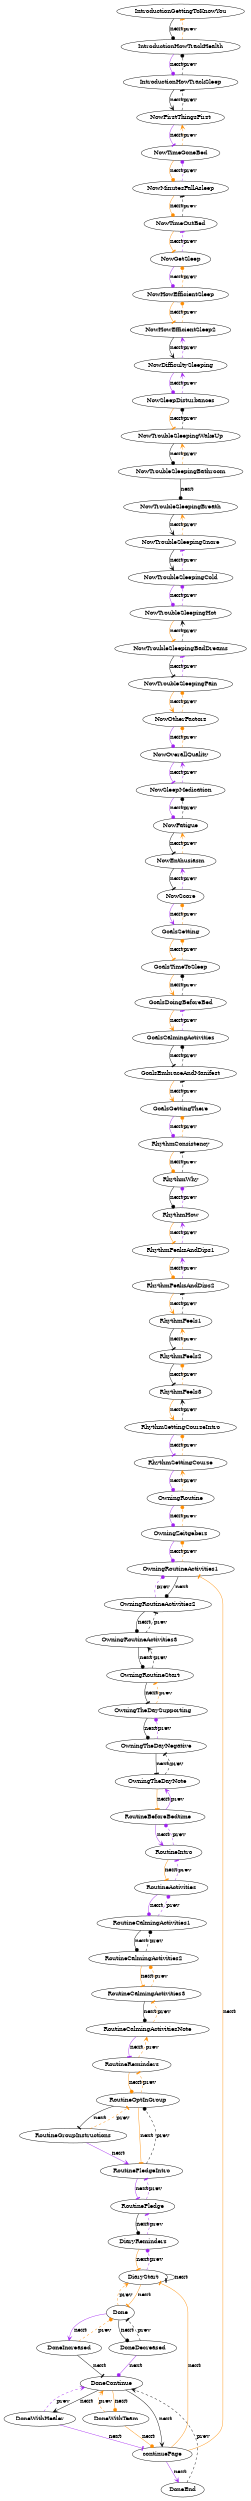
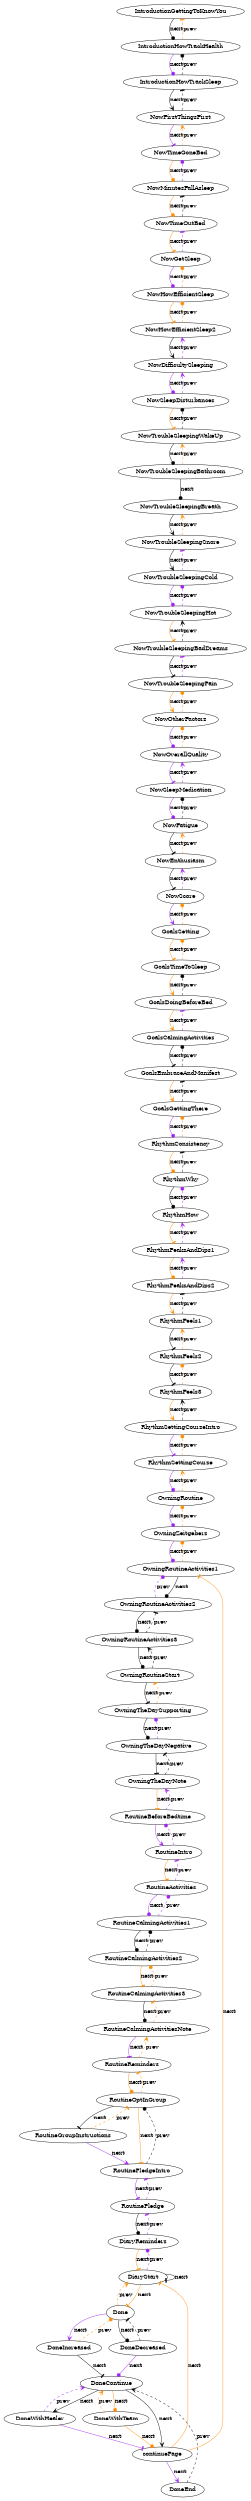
(170, 1801) -> (170, 1801)
